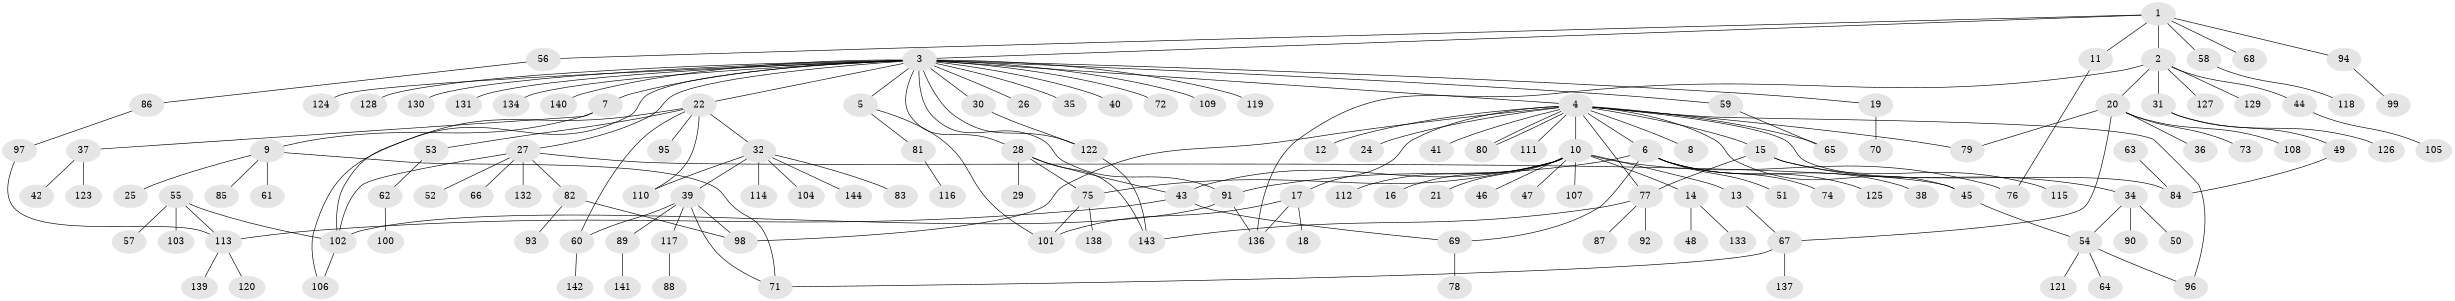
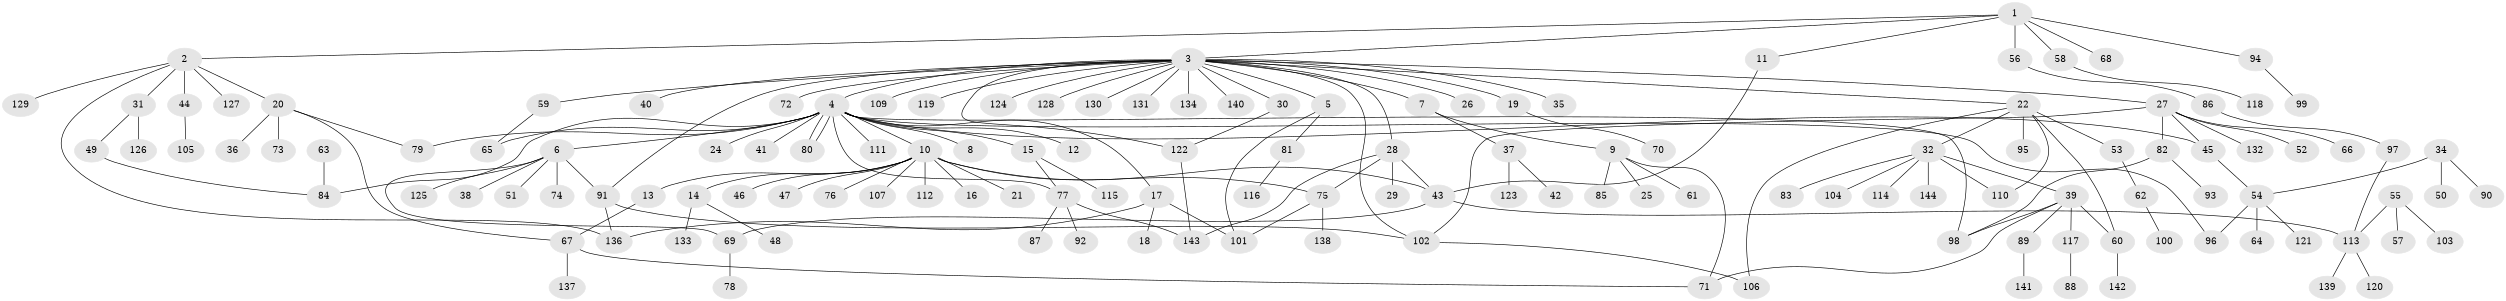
(2052, 131) -> (1629, 182)
(2293, 151) -> none
(1944, 177) -> none
(254, 224) -> none
